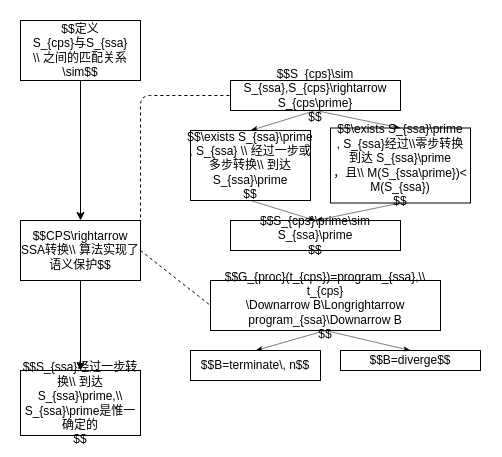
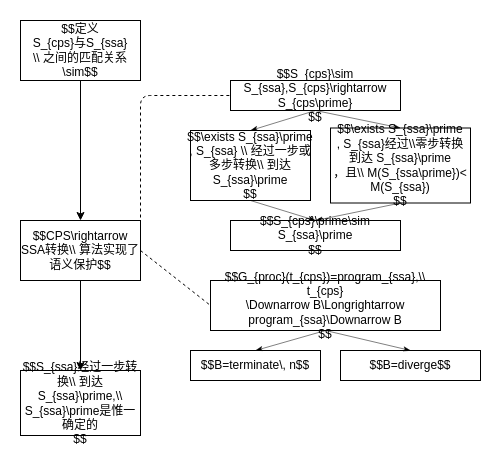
(411, 361) -> (411, 366)
